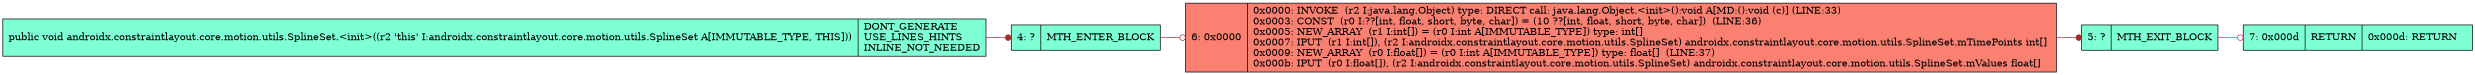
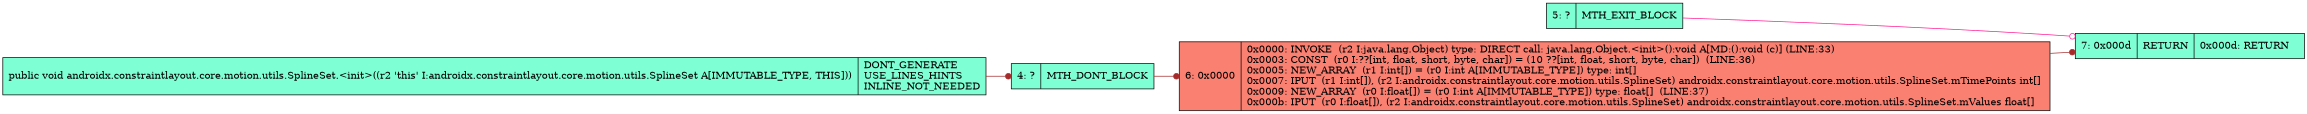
(1101, 37) -> (1097, 76)
(1170, 38) -> (1164, 76)
(2066, 38) -> (2060, 53)
